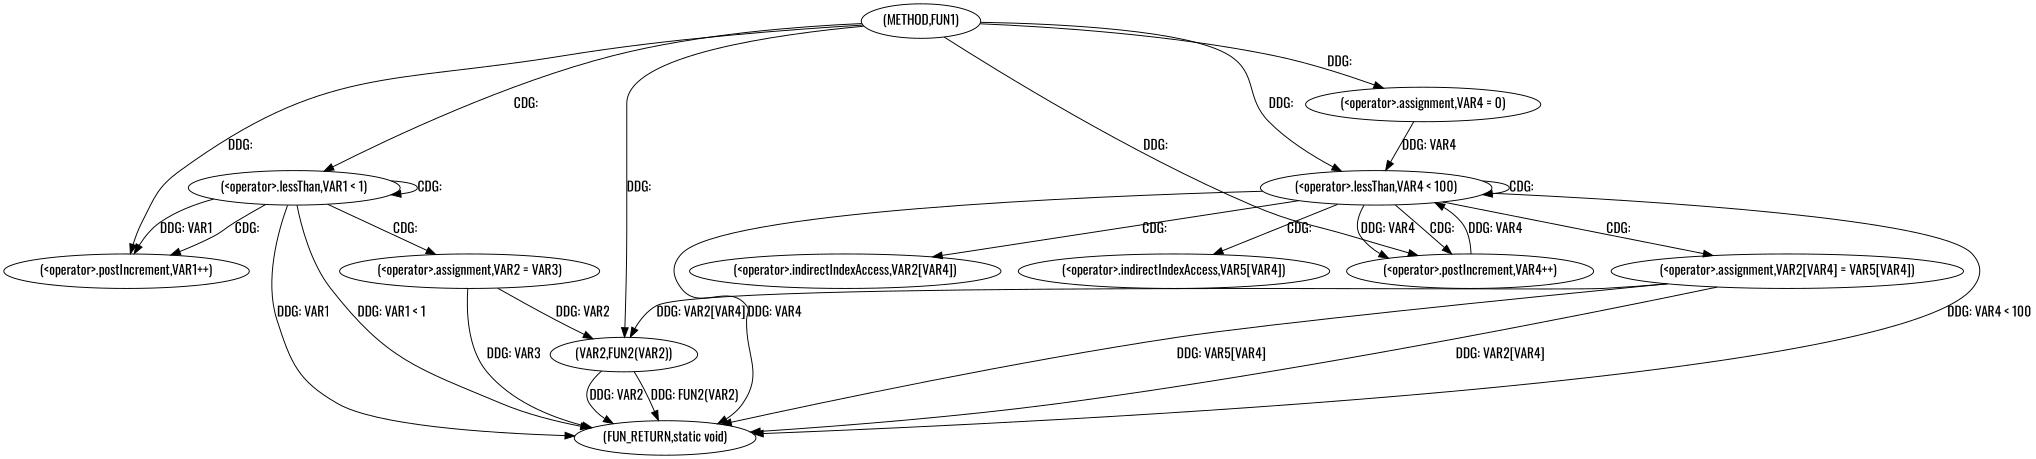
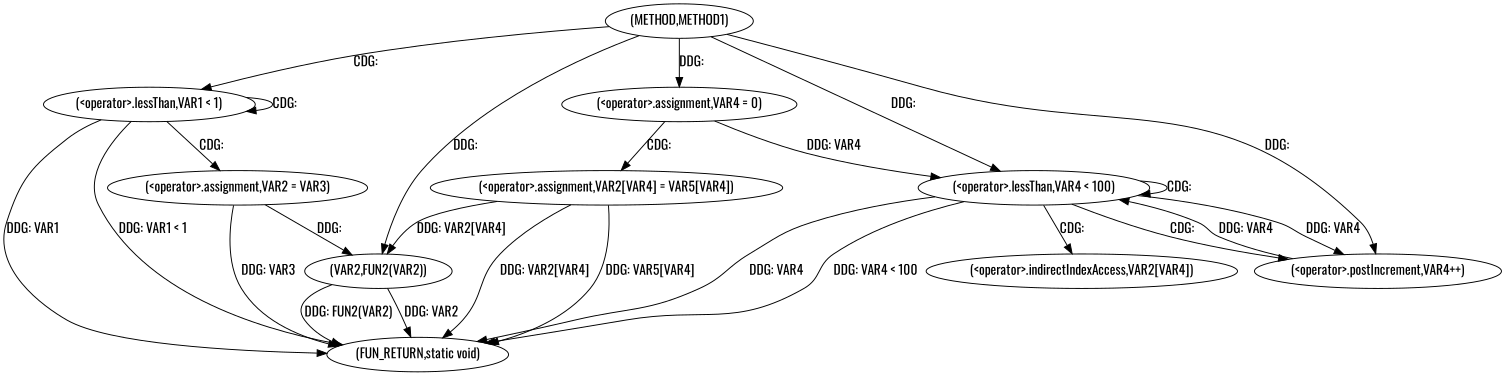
(921, 21) -> (679, 21)
(1573, 228) -> (646, 142)
(127, 271) -> none
(1174, 271) -> none
(583, 313) -> (331, 230)
